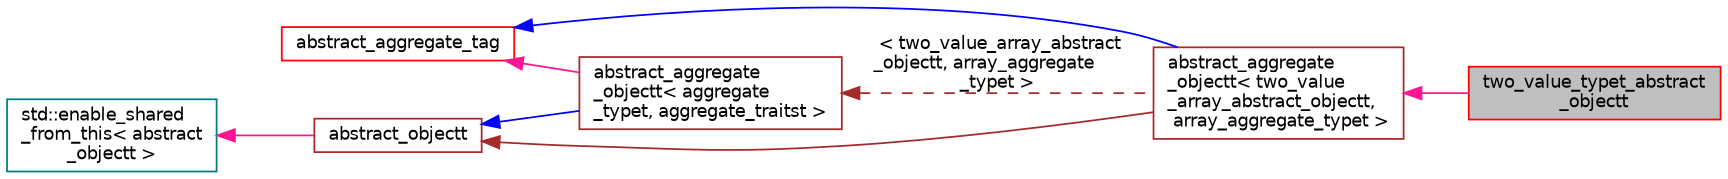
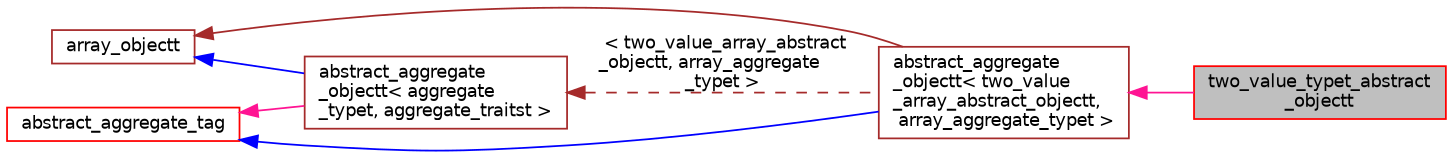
(112, 135) -> none
(398, 135) -> (123, 47)
